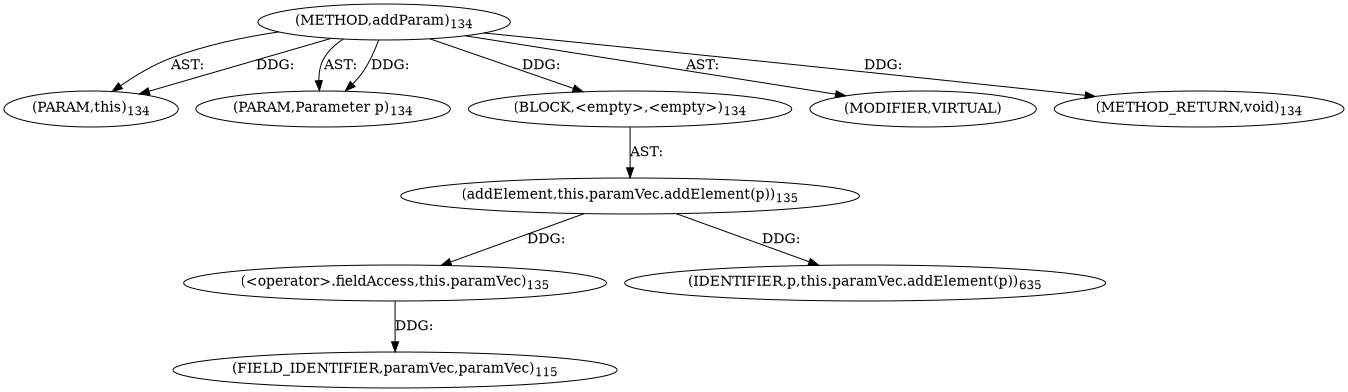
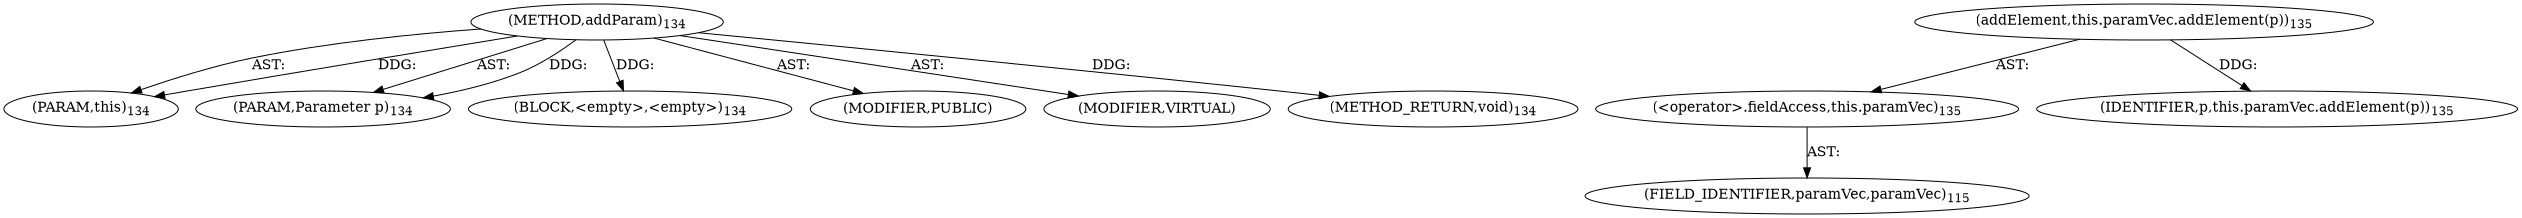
none -> (918, 109)
(630, 147) -> none
(549, 240) -> (2015, 66)
(1031, 282) -> (2443, 108)
(417, 326) -> (1826, 152)
